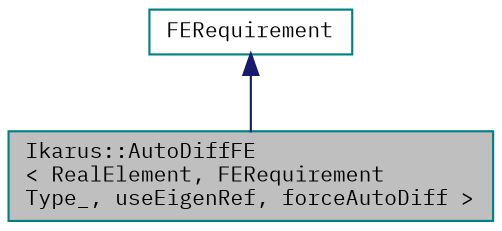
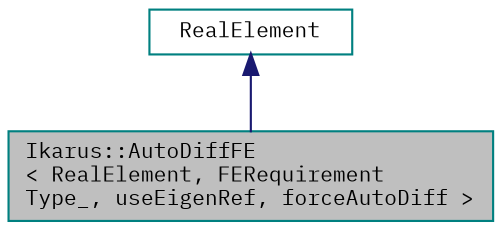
(251, 32) -> (251, 32)
